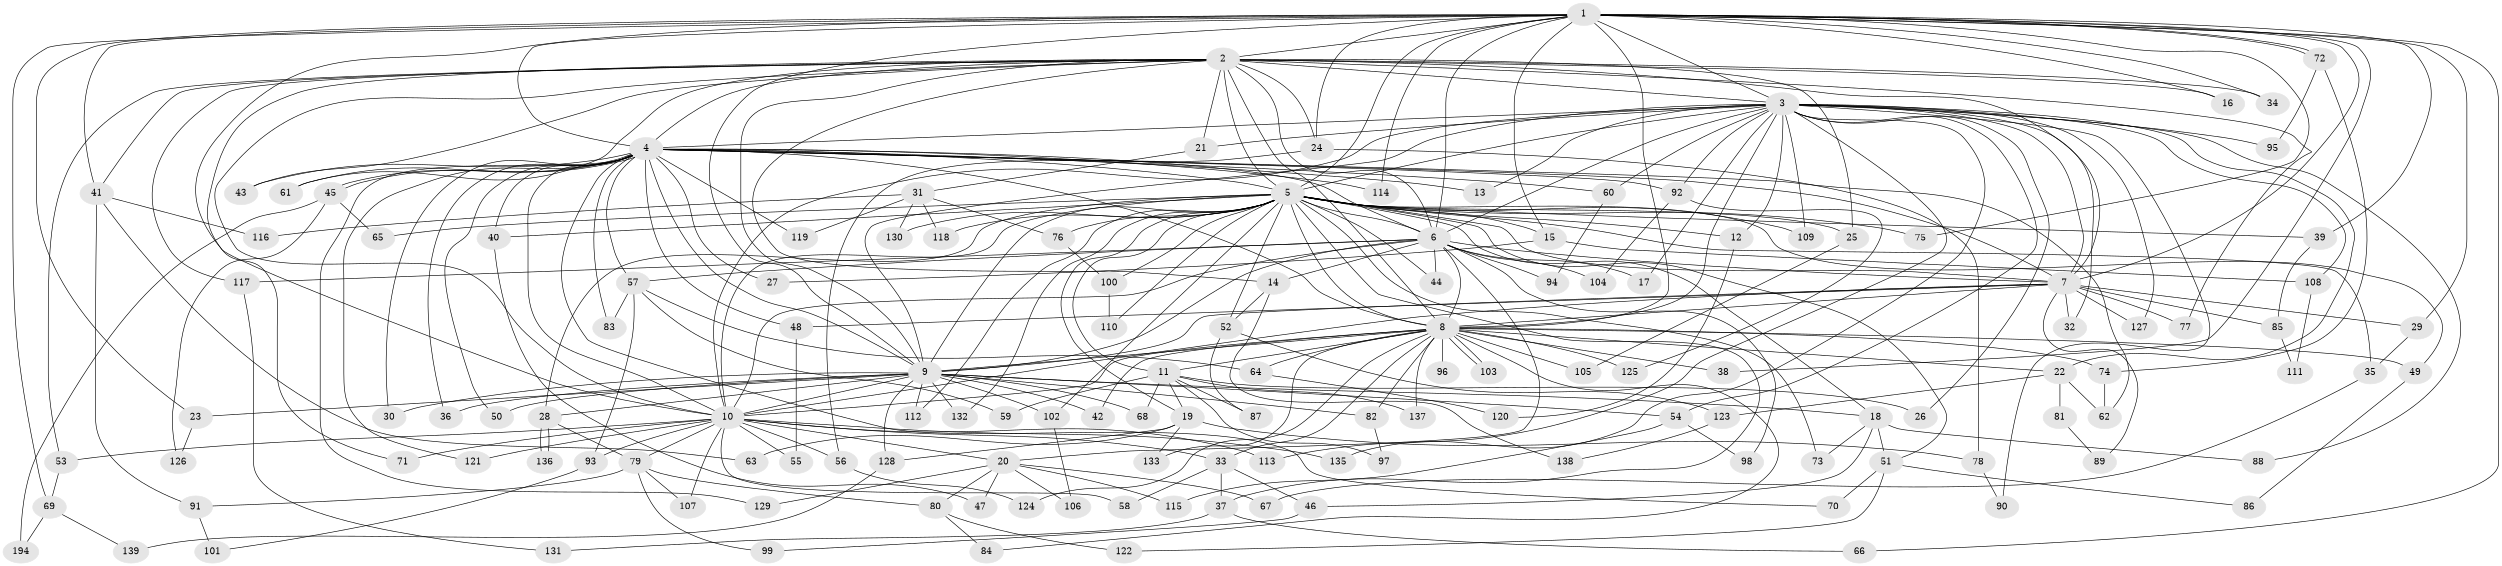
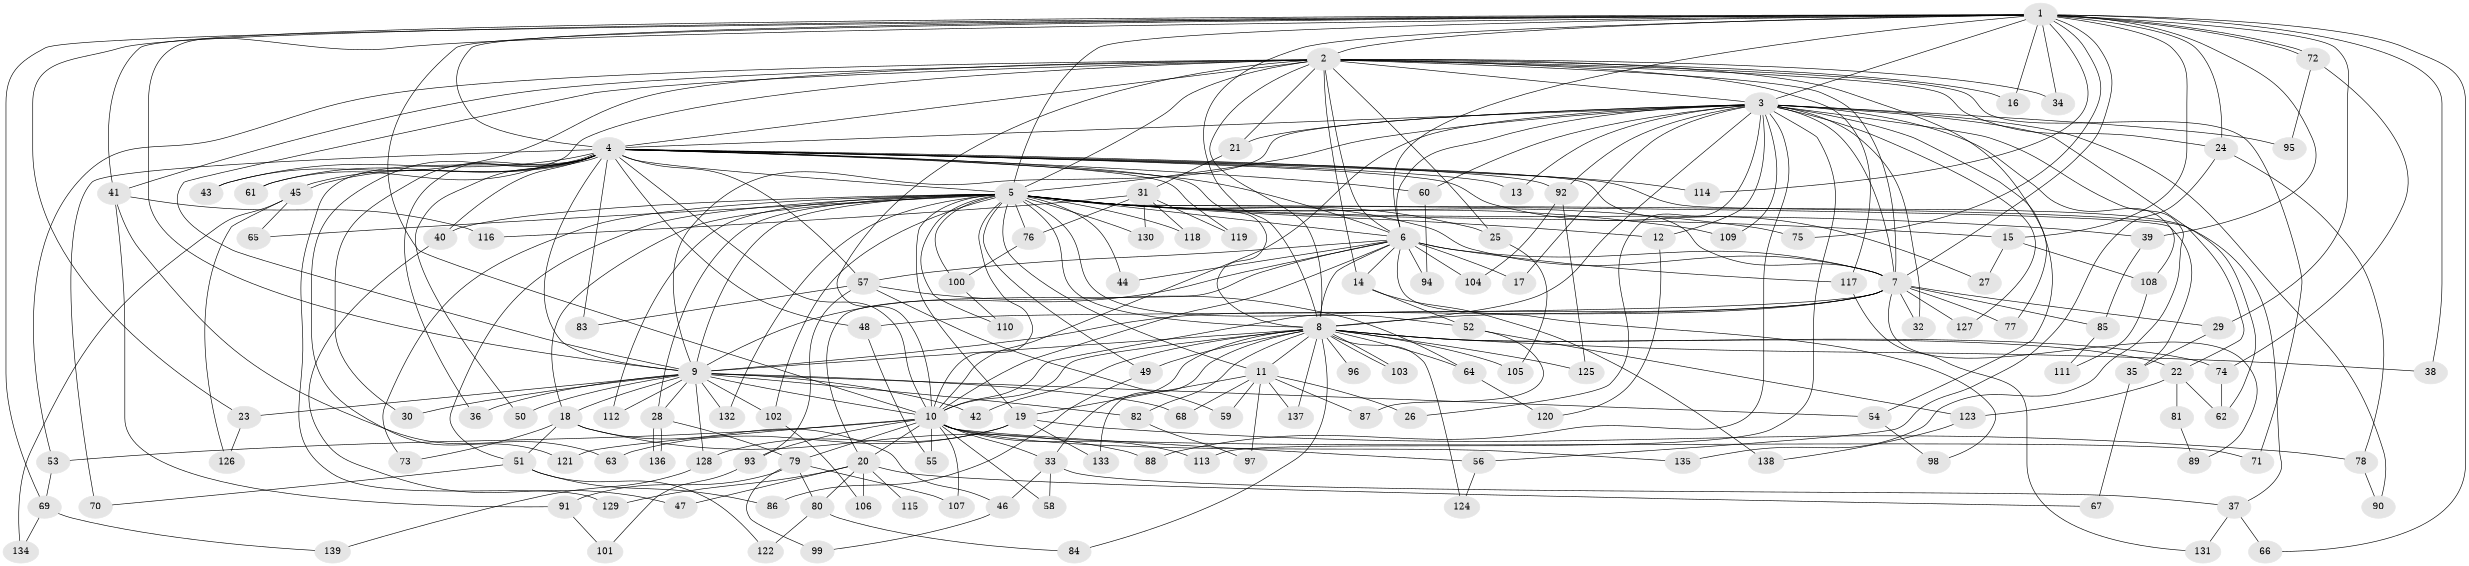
(1426, 470) -> none
(21, 552) -> (21, 552)
